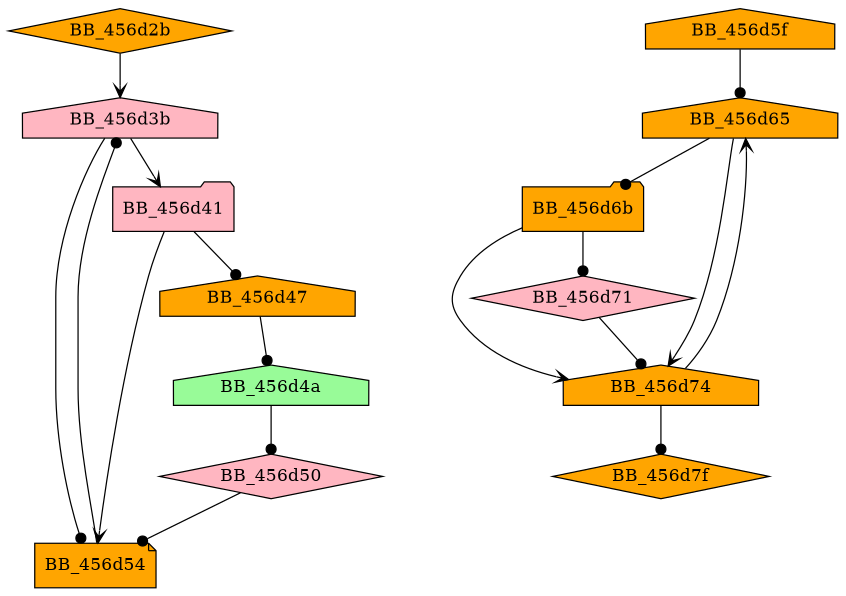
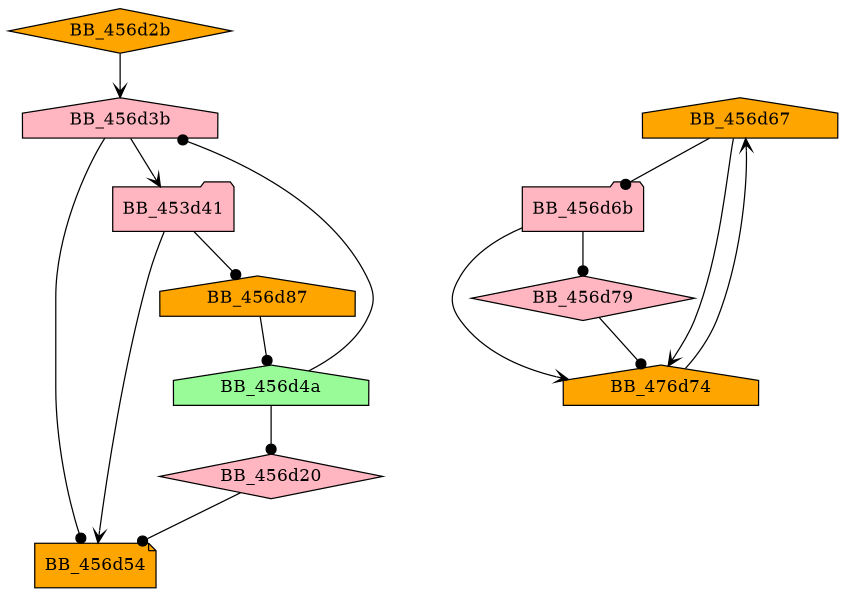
(740, 31) -> none
(740, 120) -> (740, 120)
(173, 209) -> (173, 209)
(583, 209) -> (583, 209)
(257, 298) -> (257, 298)
(583, 298) -> (583, 298)
(78, 343) -> (336, 234)
(661, 387) -> (661, 387)
(271, 476) -> (271, 476)
(661, 476) -> none
